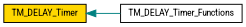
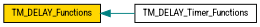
(45, 13) -> (52, 13)
